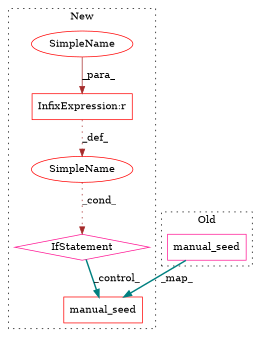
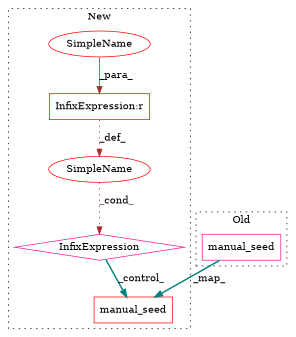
(82, 247) -> (99, 247)
